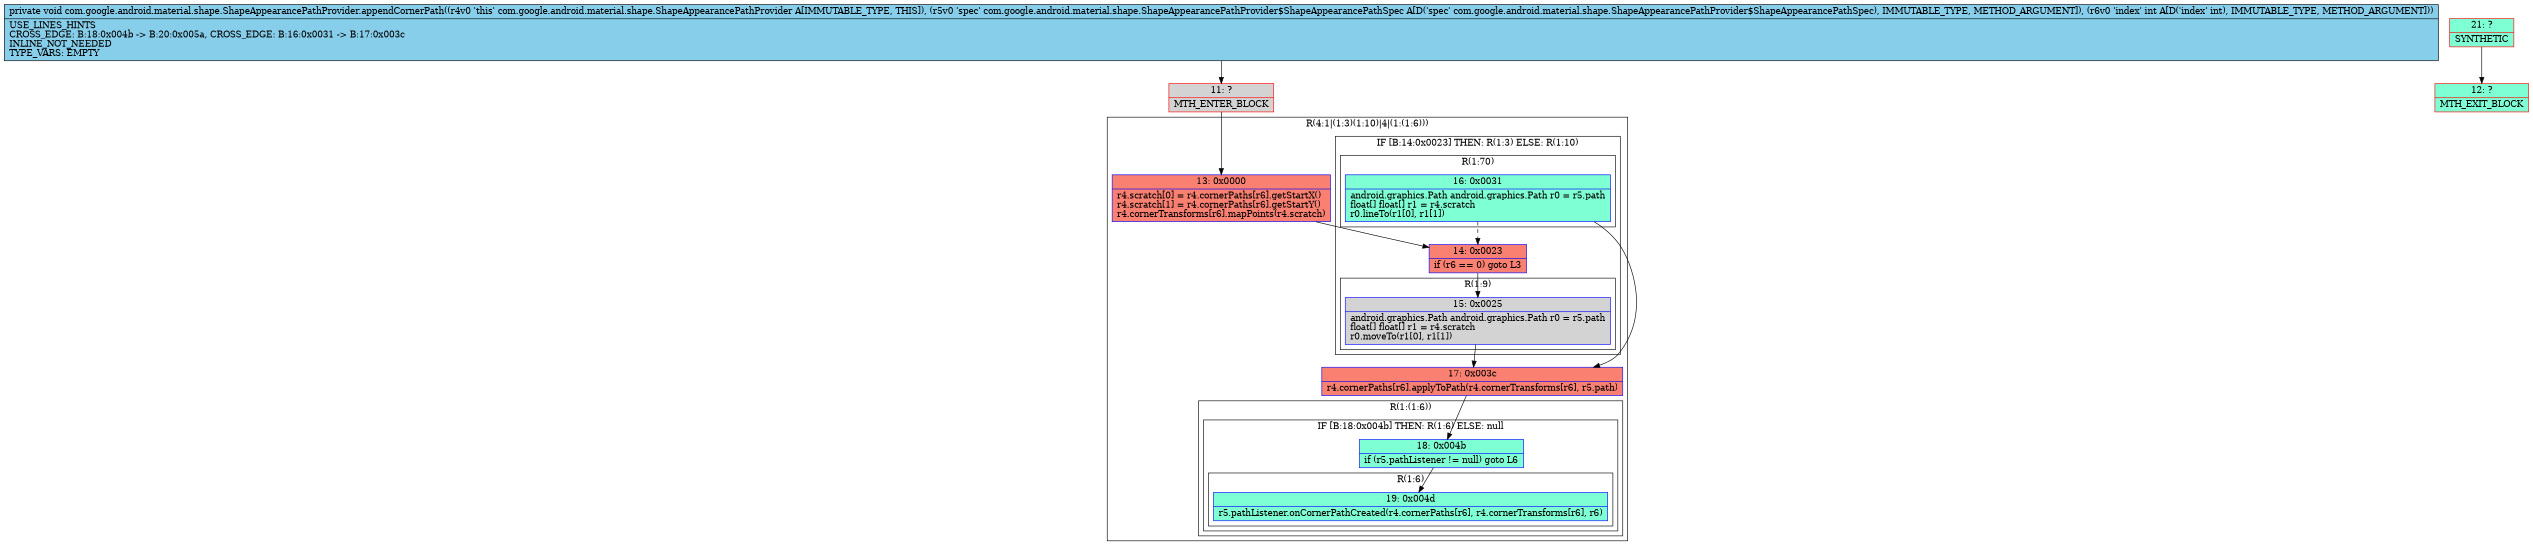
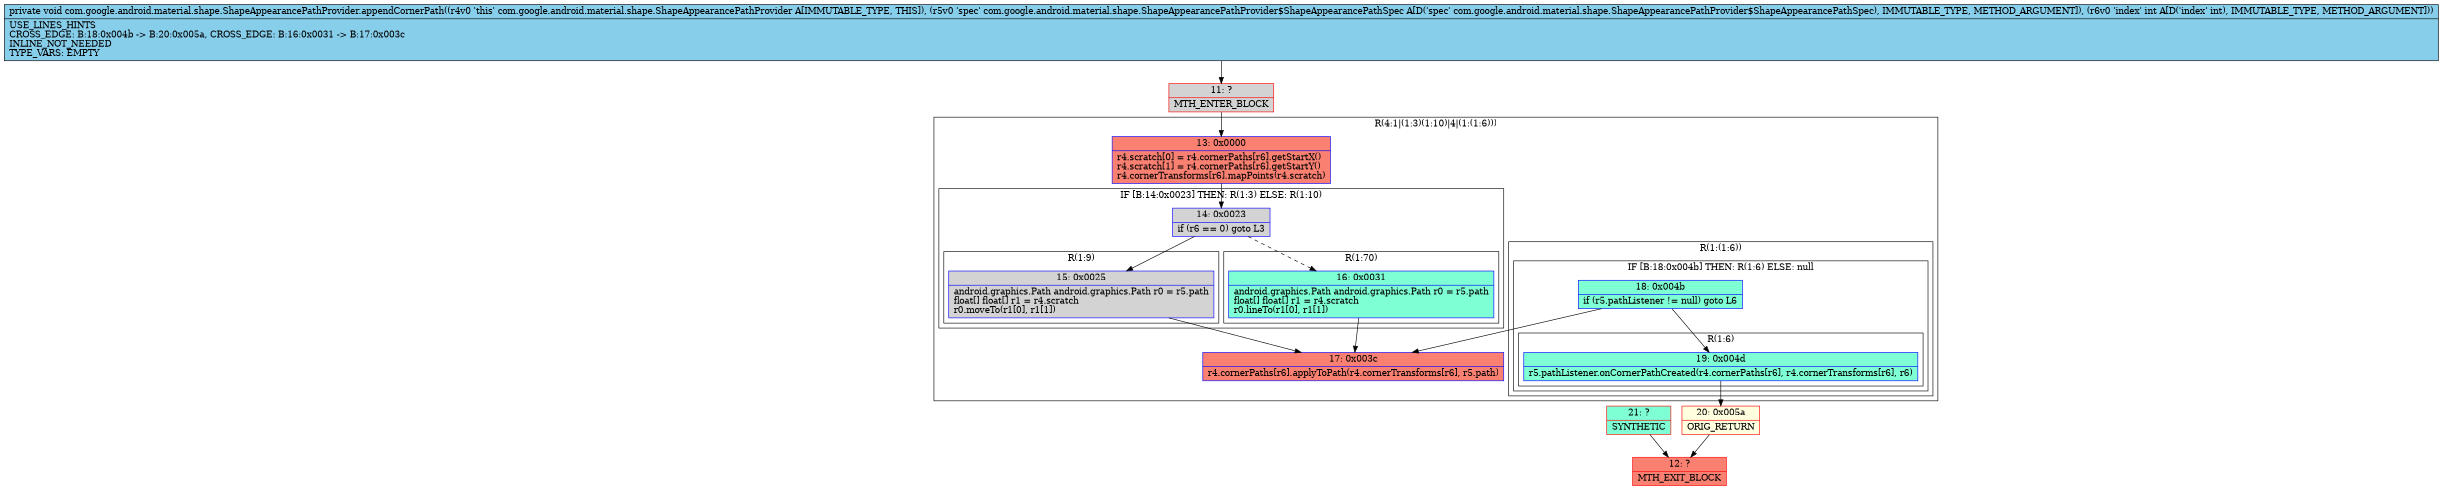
(2482, 98) -> (1679, 471)
(1478, 231) -> (1286, 255)
(1478, 259) -> (1221, 222)
(1458, 415) -> (1519, 328)
none -> (1721, 420)
